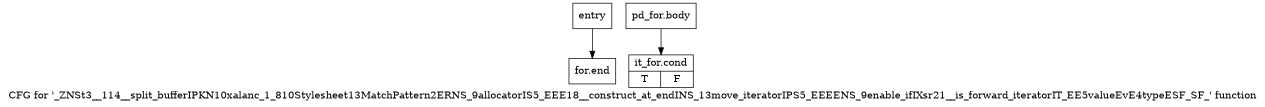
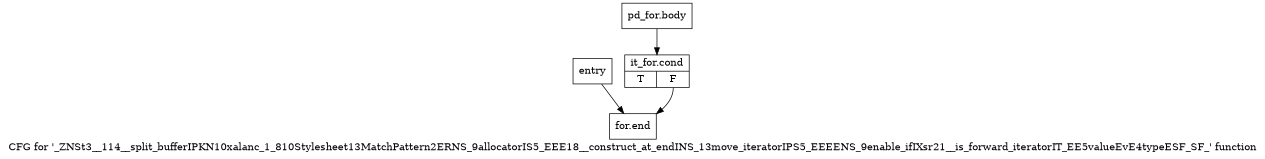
none -> (670, 100)
